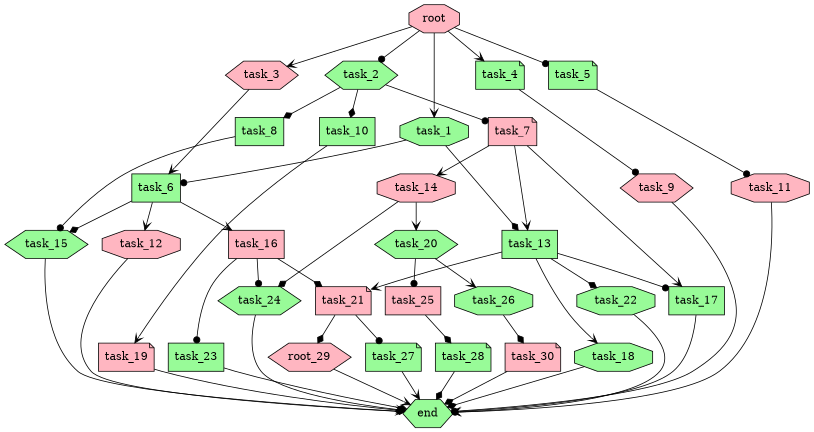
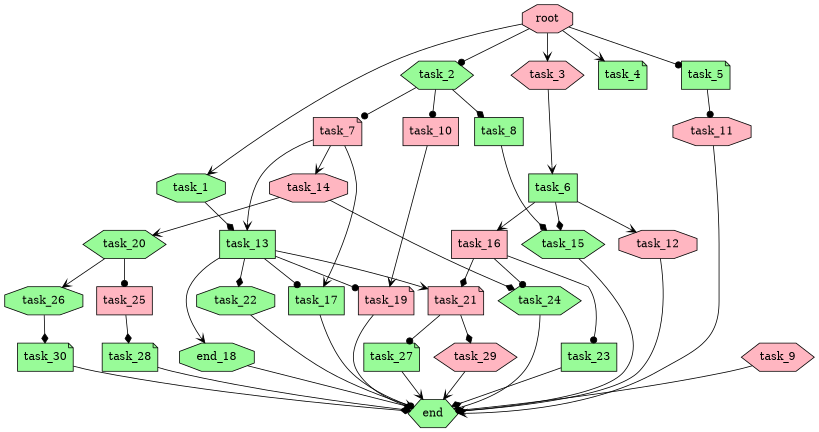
(355, 99) -> (434, 100)
(576, 130) -> none
(347, 132) -> (431, 132)
(291, 164) -> none
(141, 166) -> (514, 188)
none -> (314, 271)
(310, 357) -> (475, 357)
(533, 357) -> (45, 357)
(614, 357) -> (217, 357)
